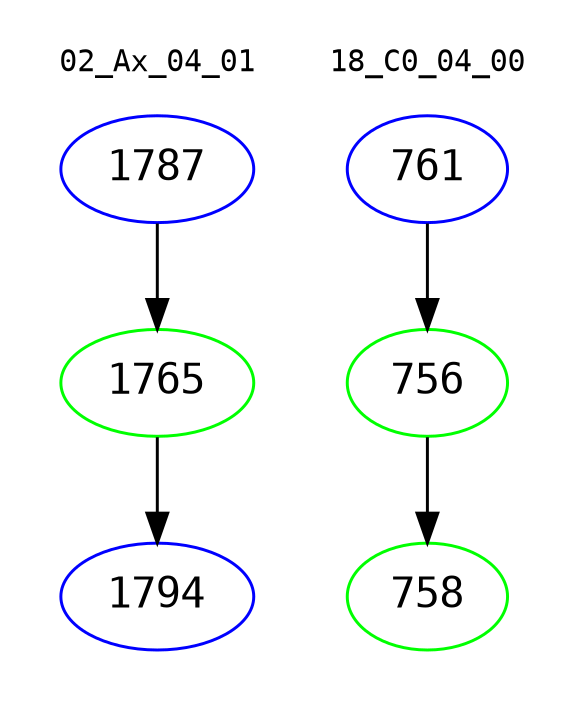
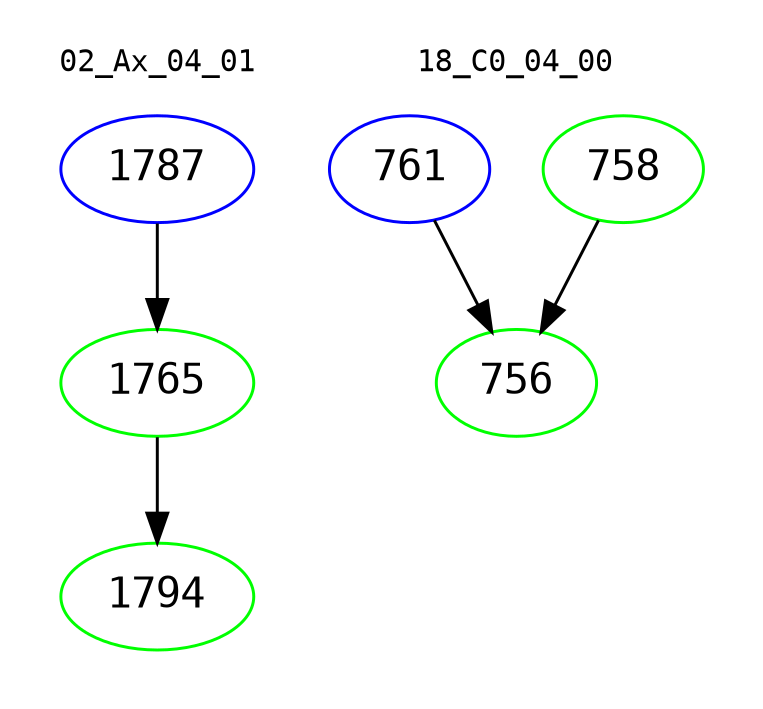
(427, 475) -> (577, 263)
(157, 597) -> (157, 597)
